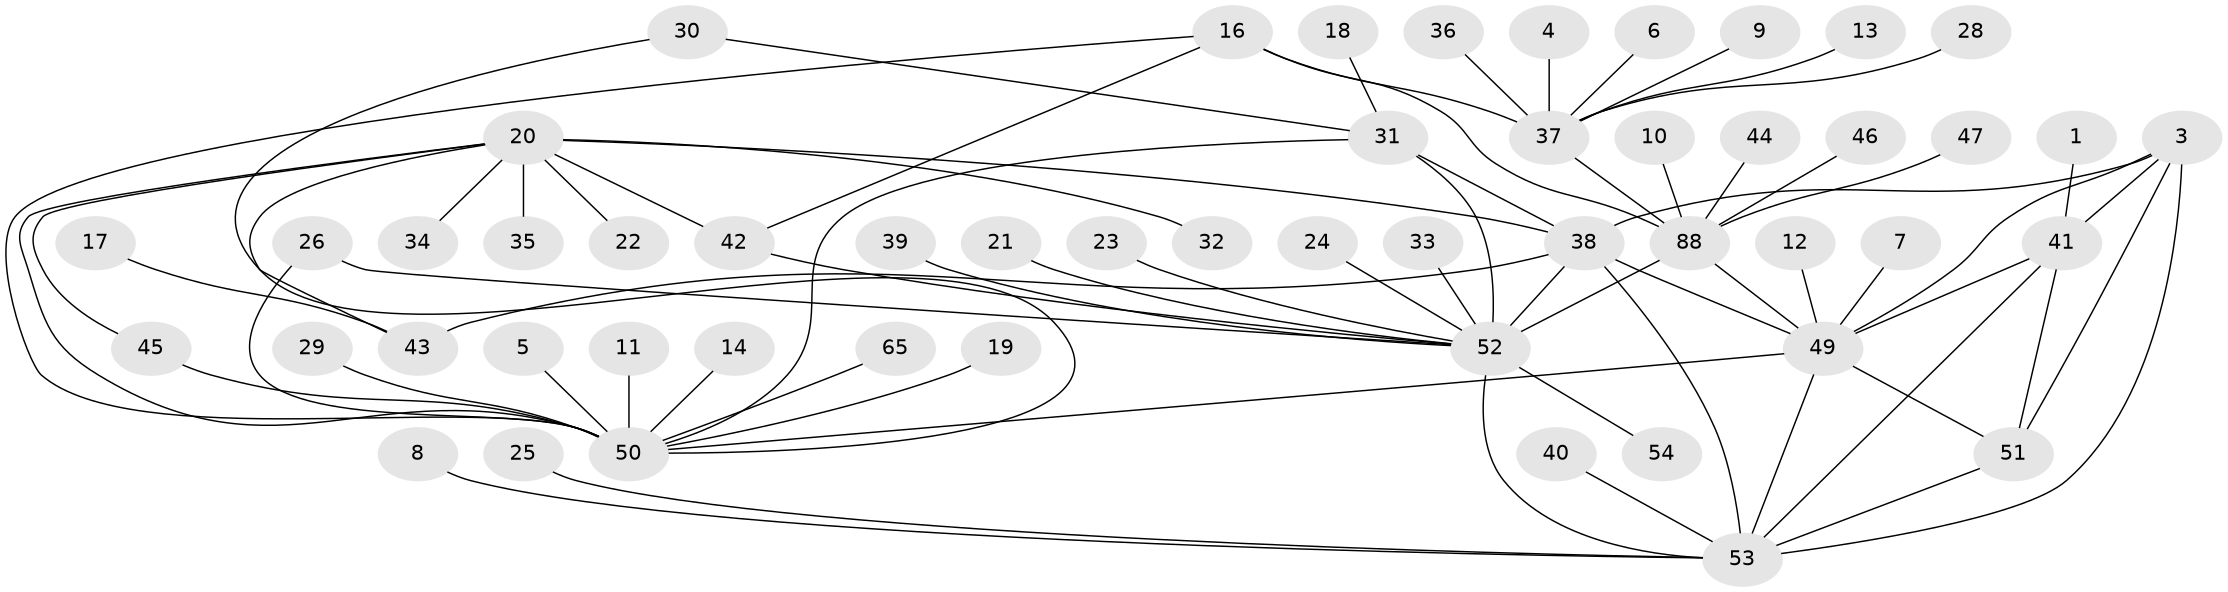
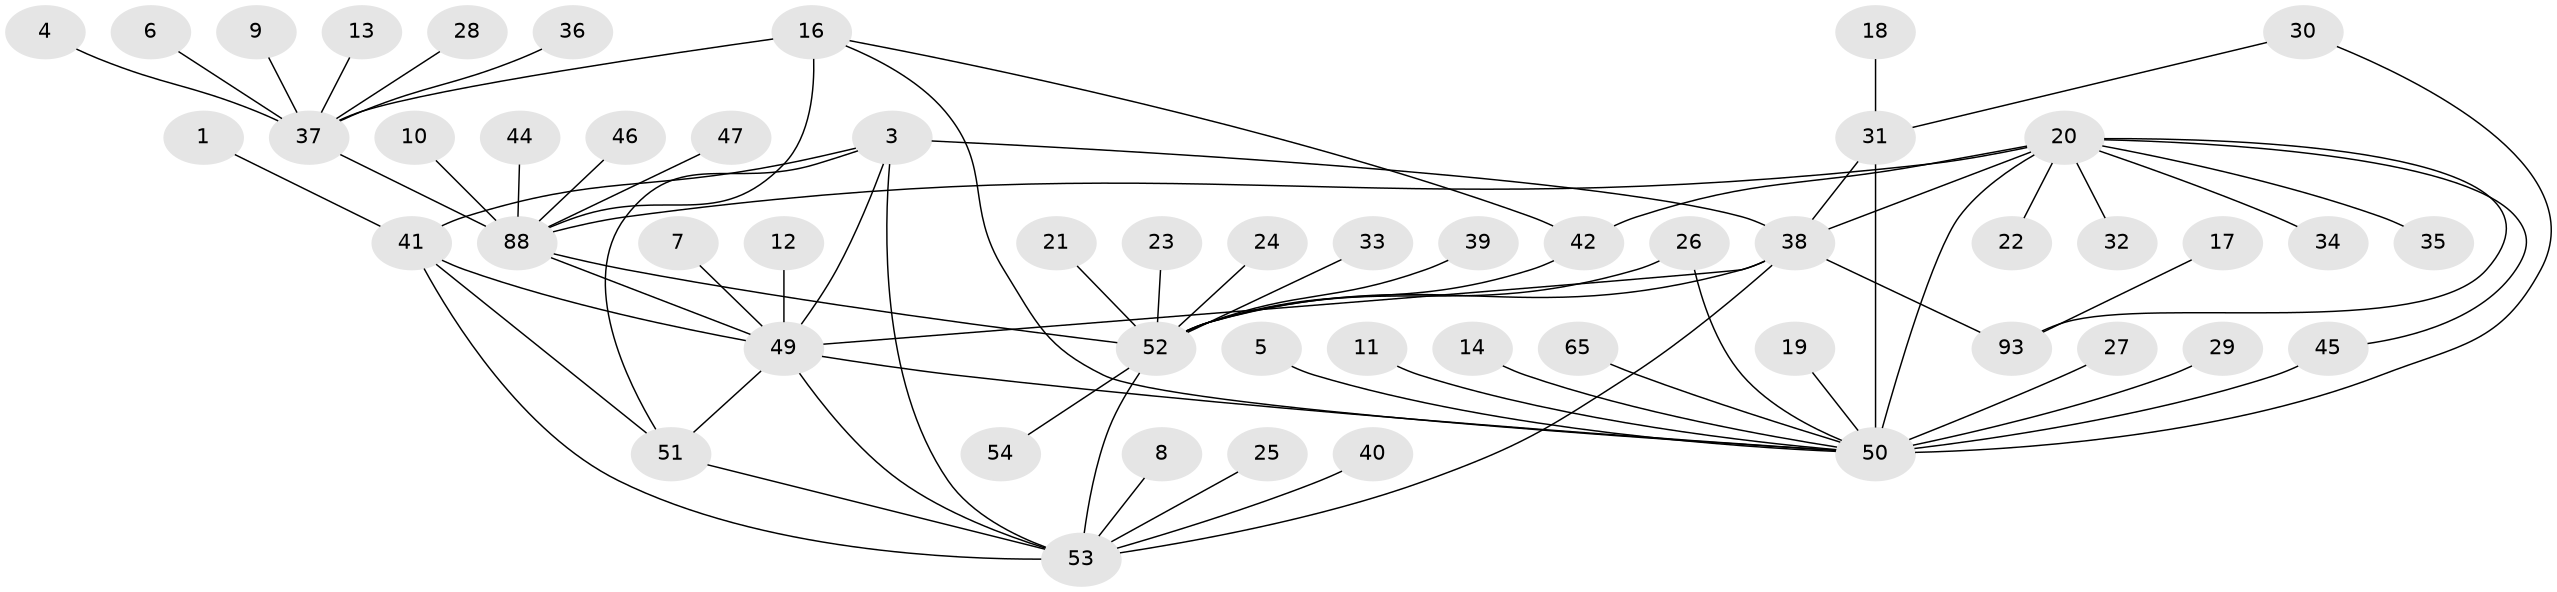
none -> (1290, 186)
(1480, 227) -> none
(418, 349) -> (2012, 349)
none -> (2117, 349)
